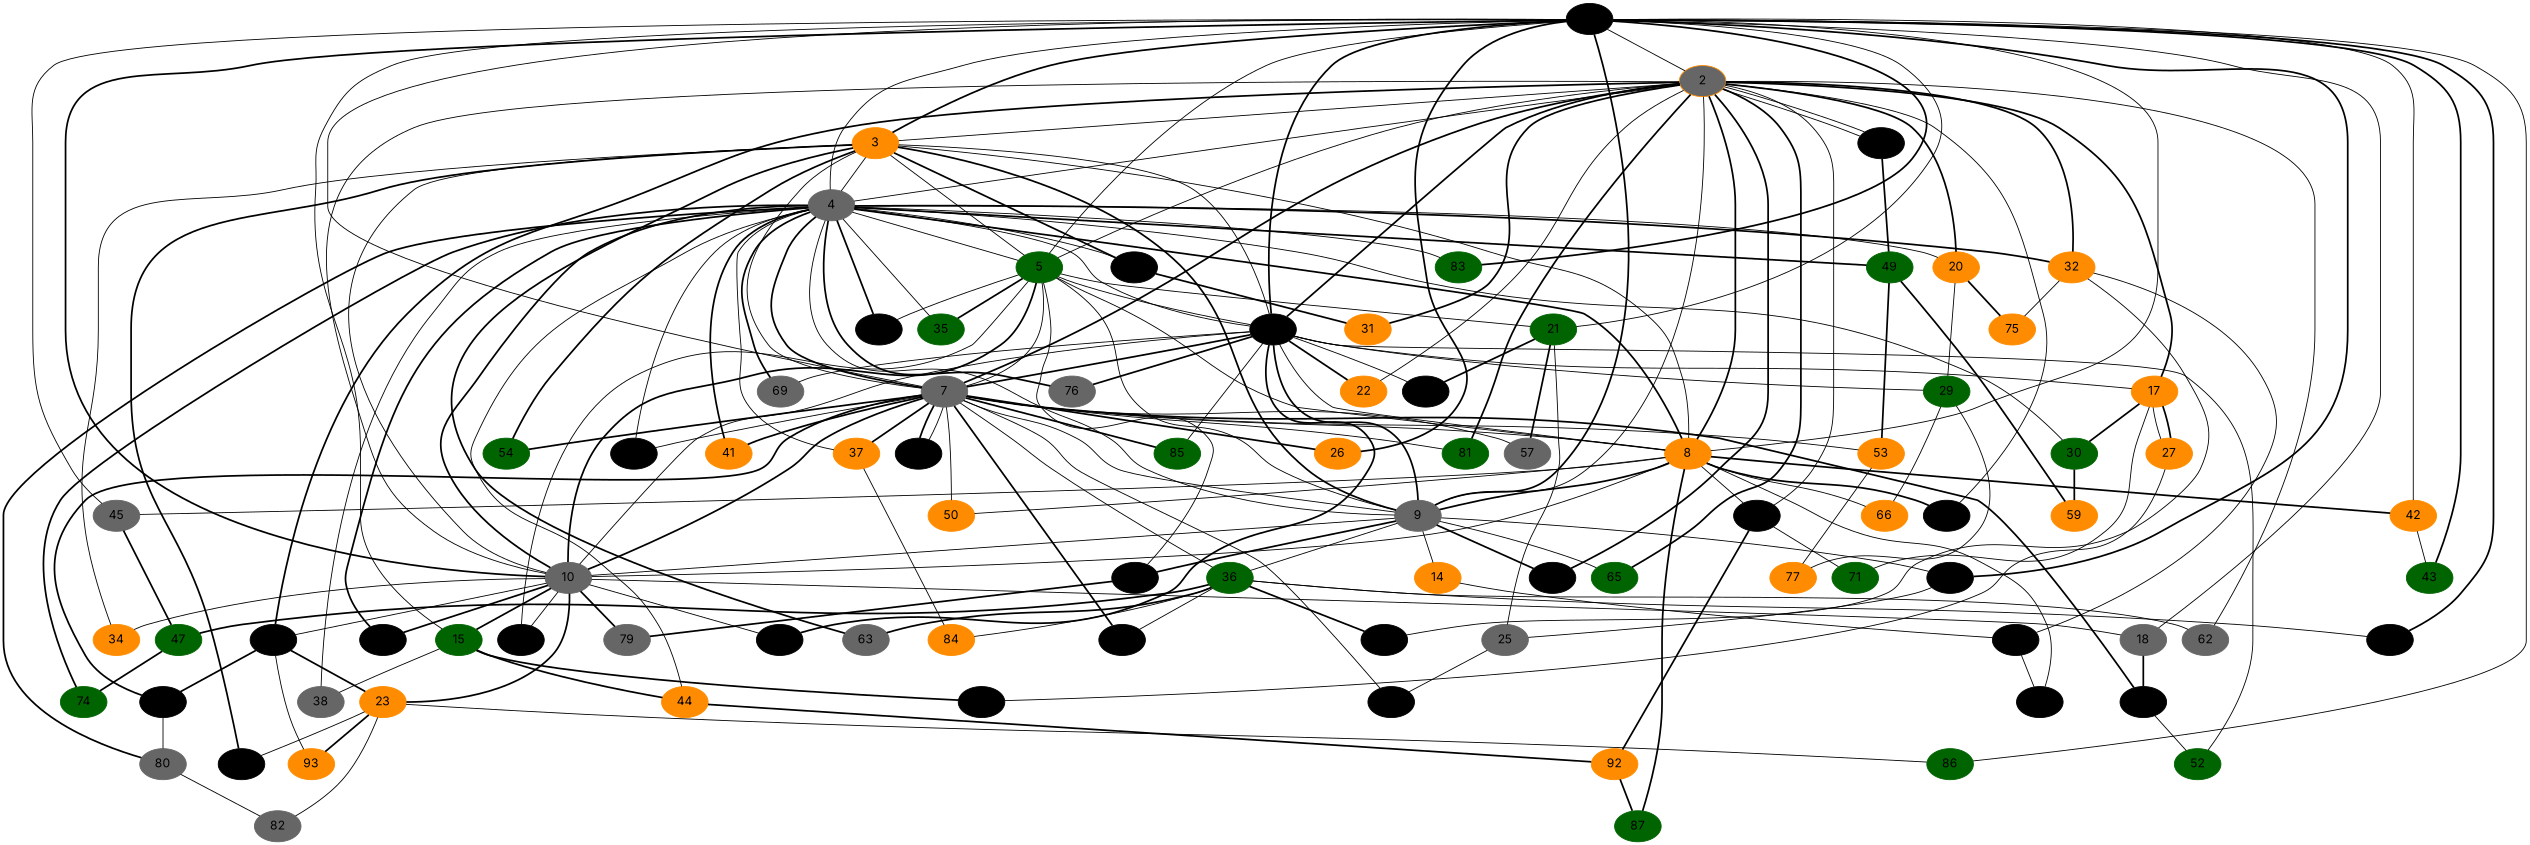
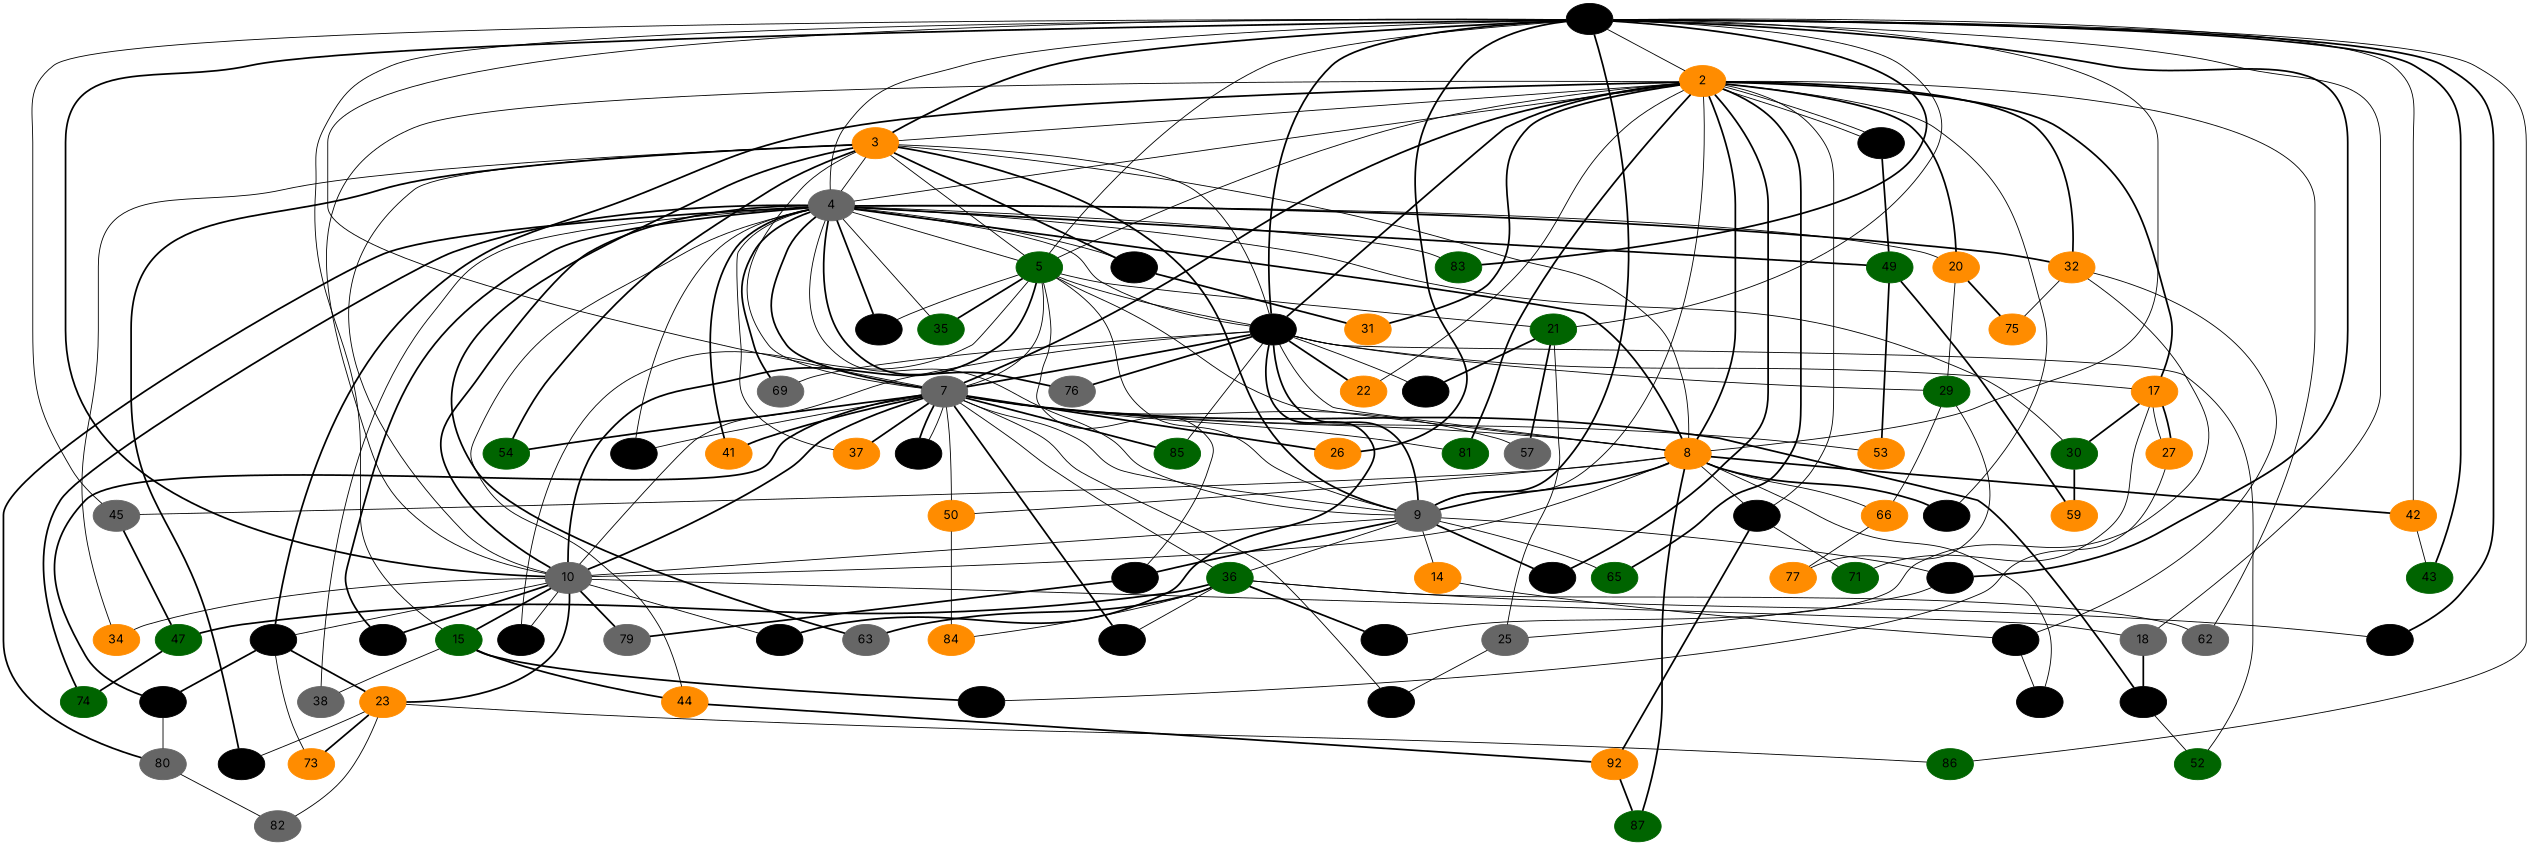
(1703, 81) -> (1703, 81)
(1837, 516) -> (1839, 547)
(904, 547) -> (951, 578)
(311, 764) -> (311, 764)
